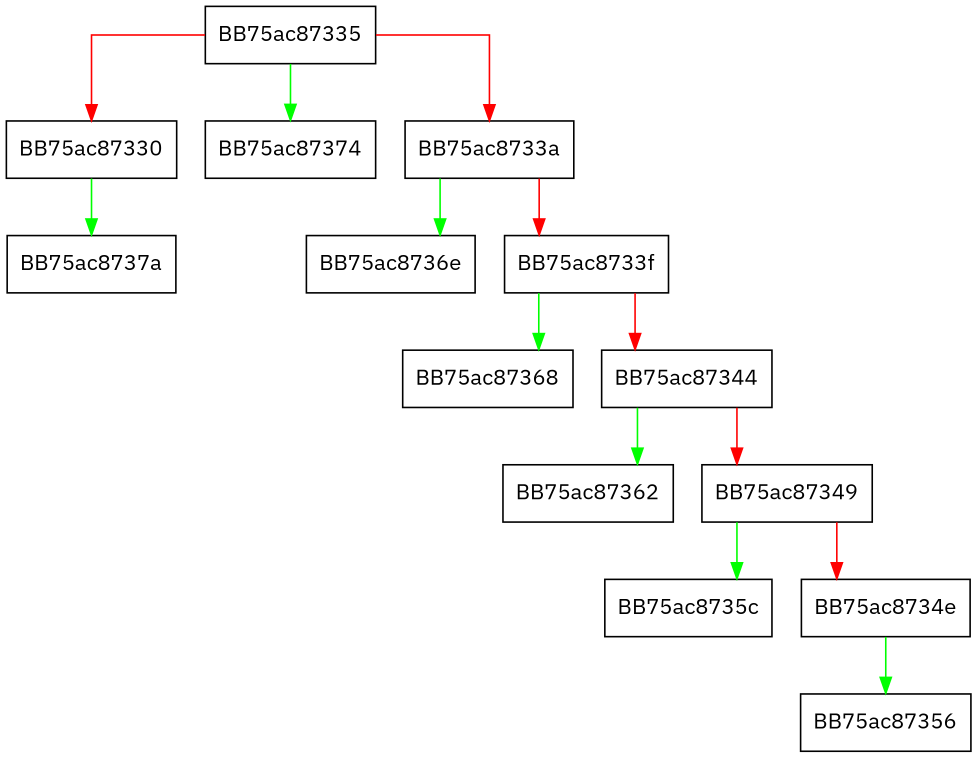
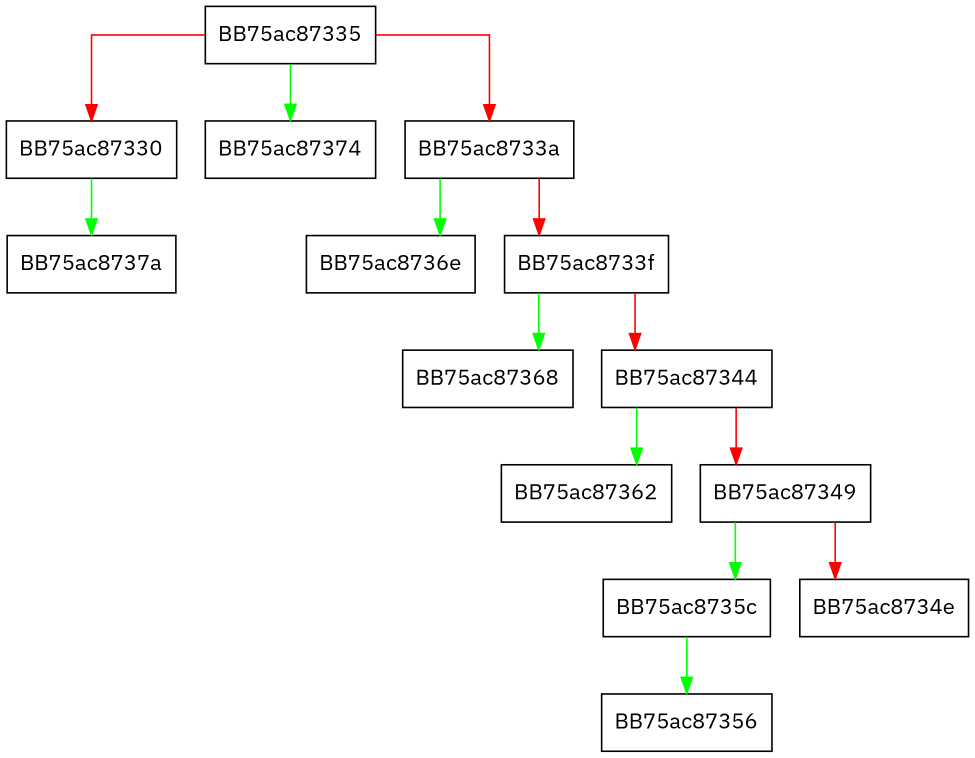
(886, 657) -> (687, 657)
